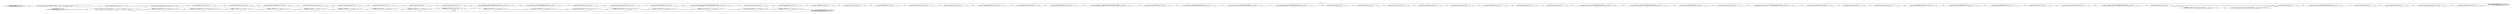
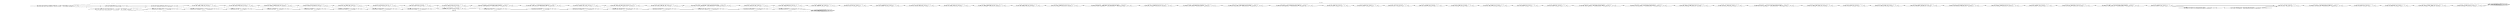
(15, 6) -> none
(58, 9) -> none
